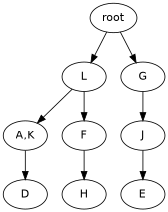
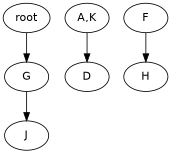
(84, 77) -> none
(143, 194) -> none
